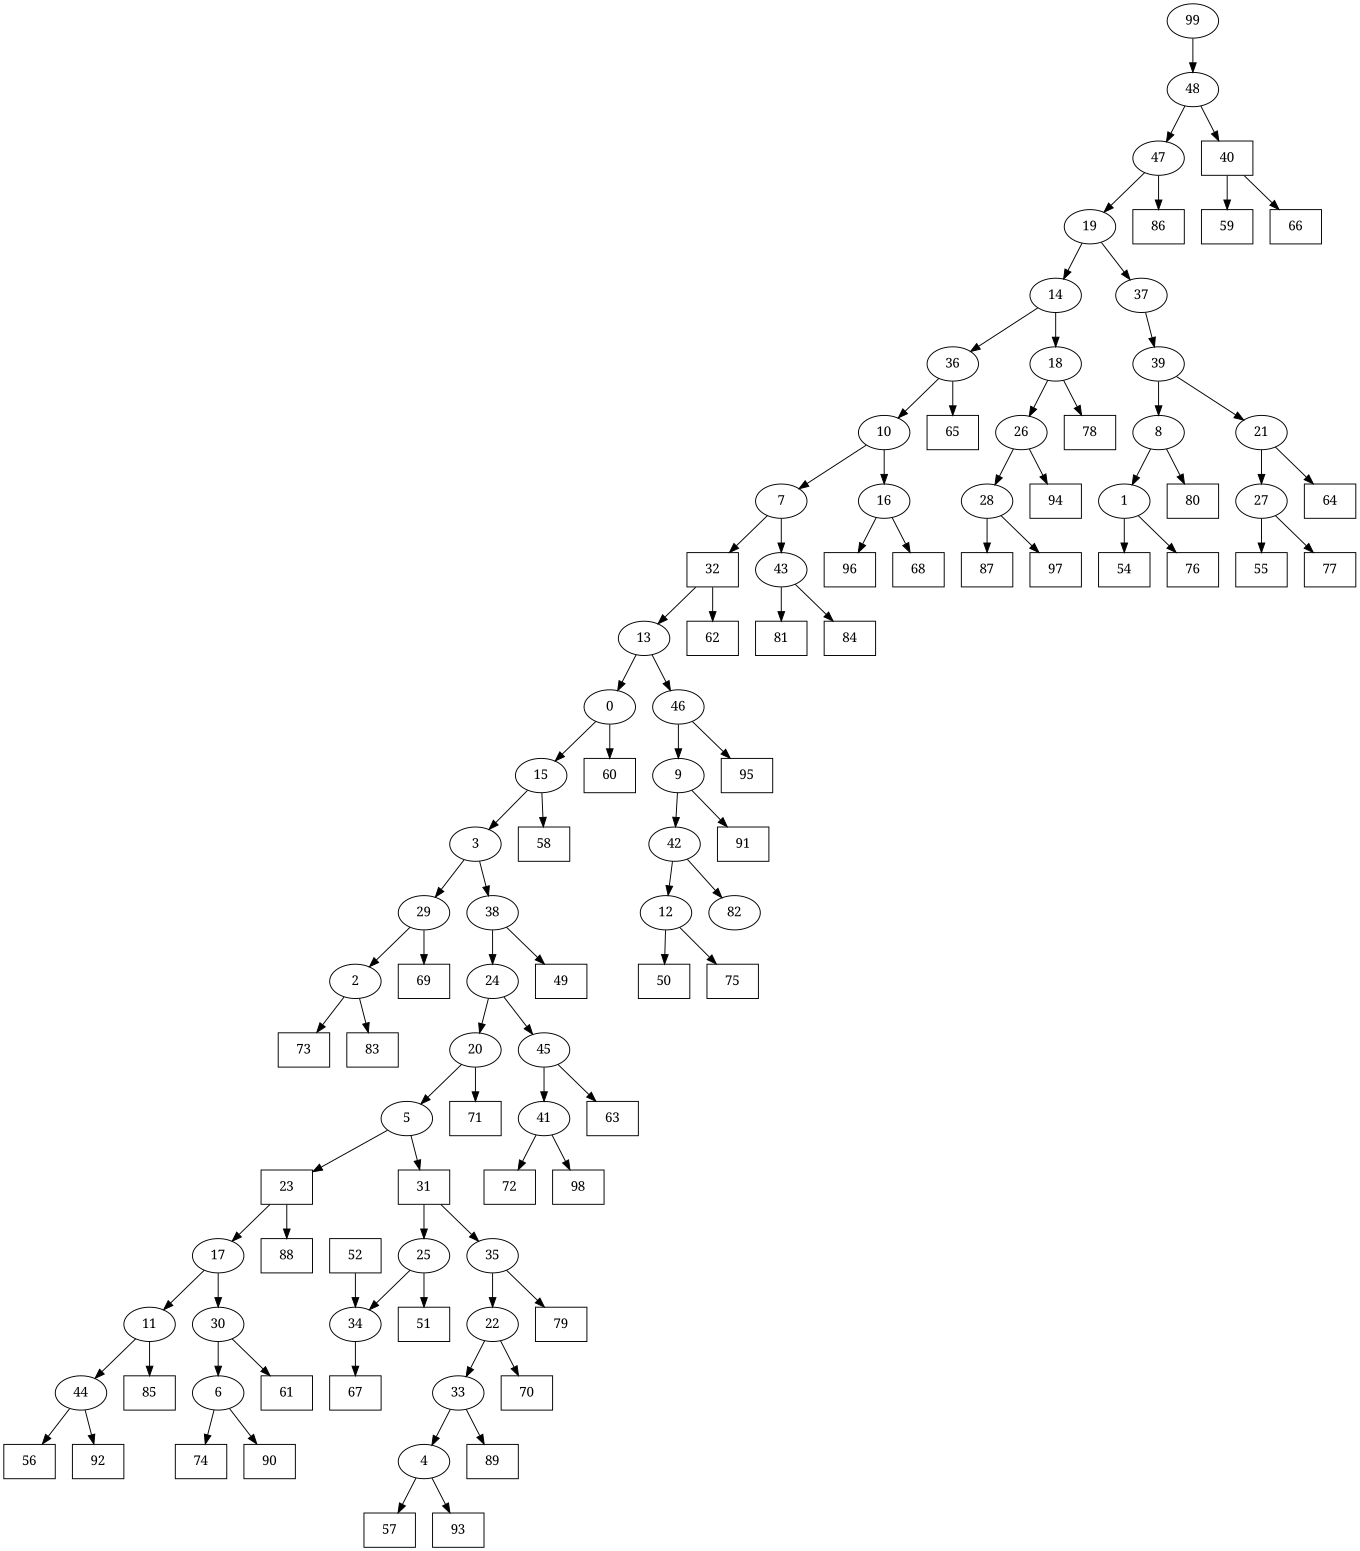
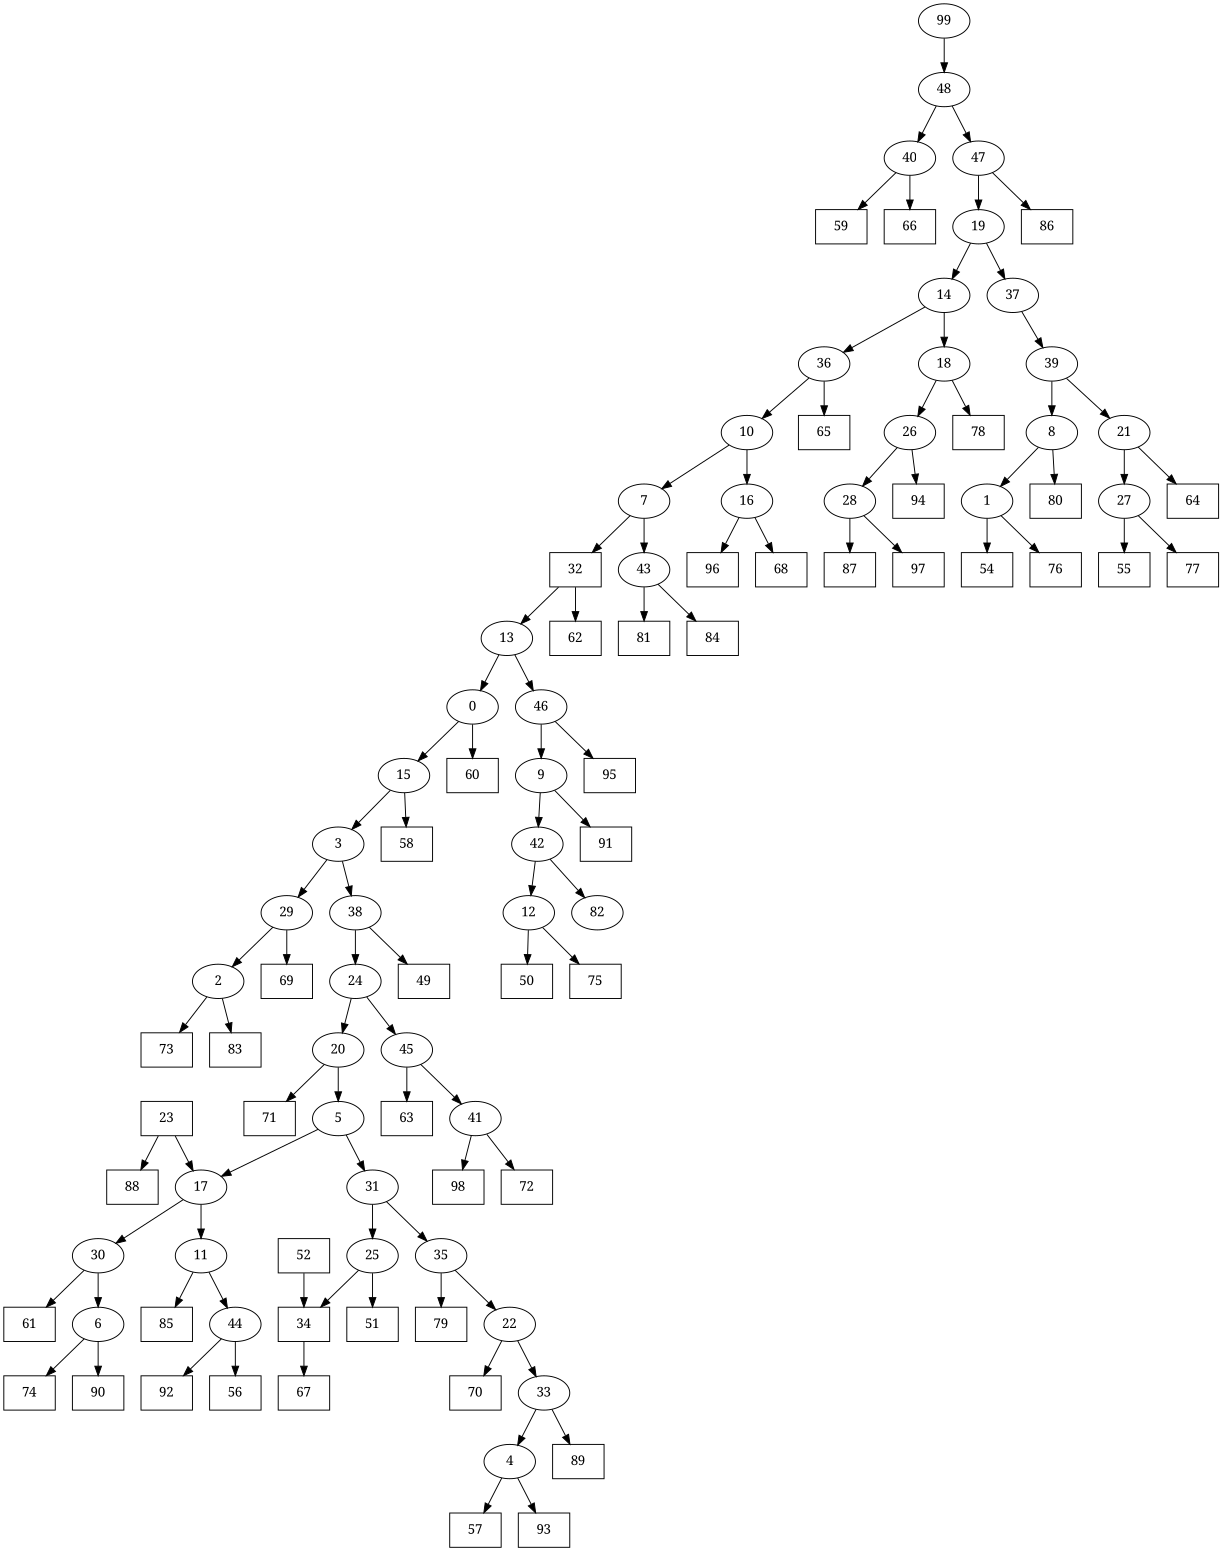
(1227, 158) -> (910, 158)
(354, 1149) -> (274, 1151)
(424, 1187) -> (373, 1187)
(355, 1324) -> (304, 1324)
